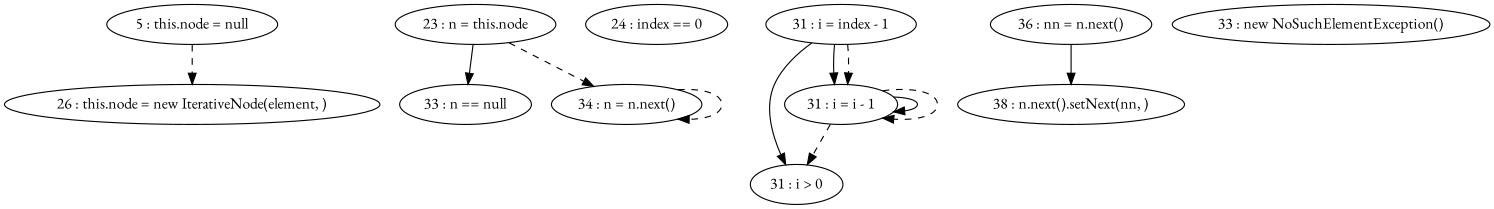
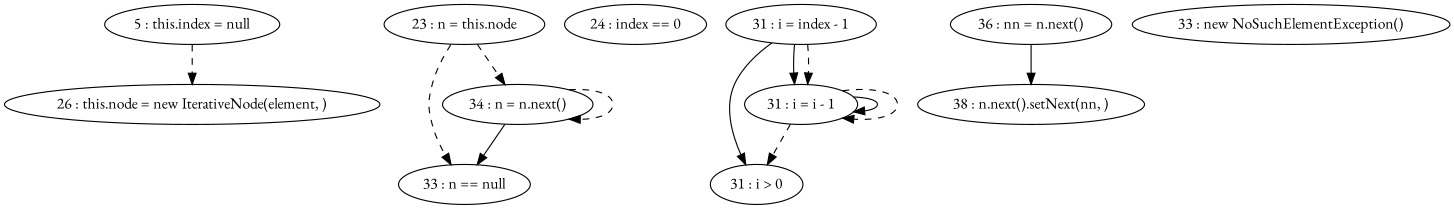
(192, 24) -> (192, 24)
(471, 59) -> (429, 99)
none -> (494, 140)
